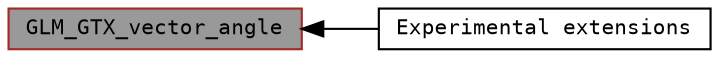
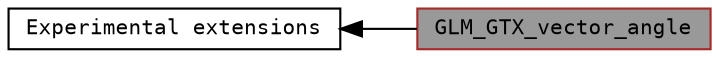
(351, 29) -> (389, 29)
